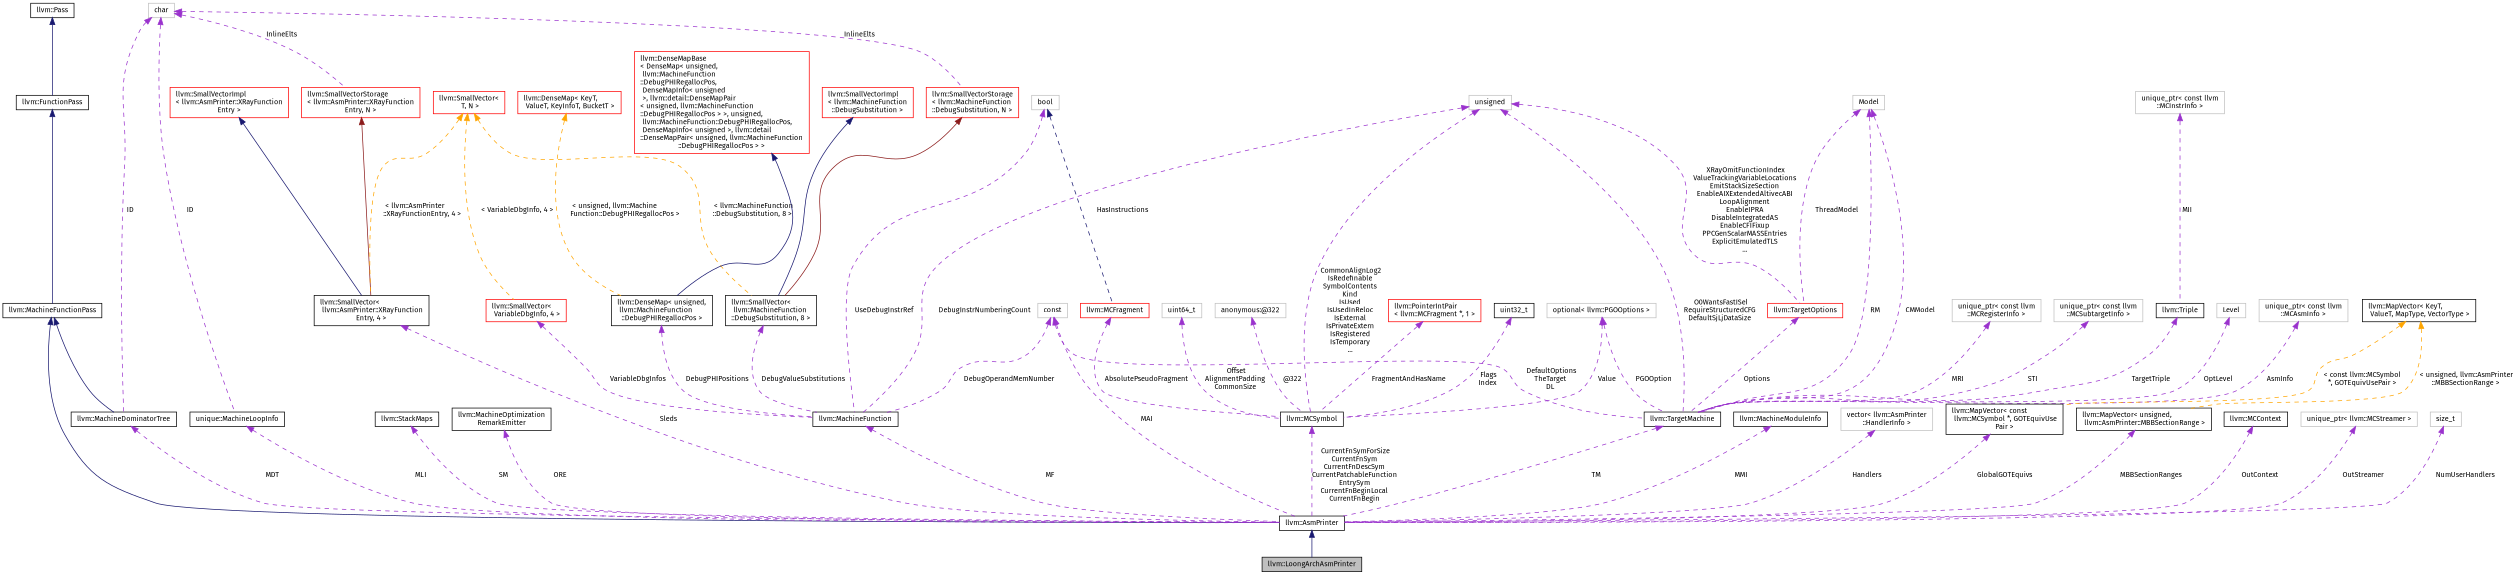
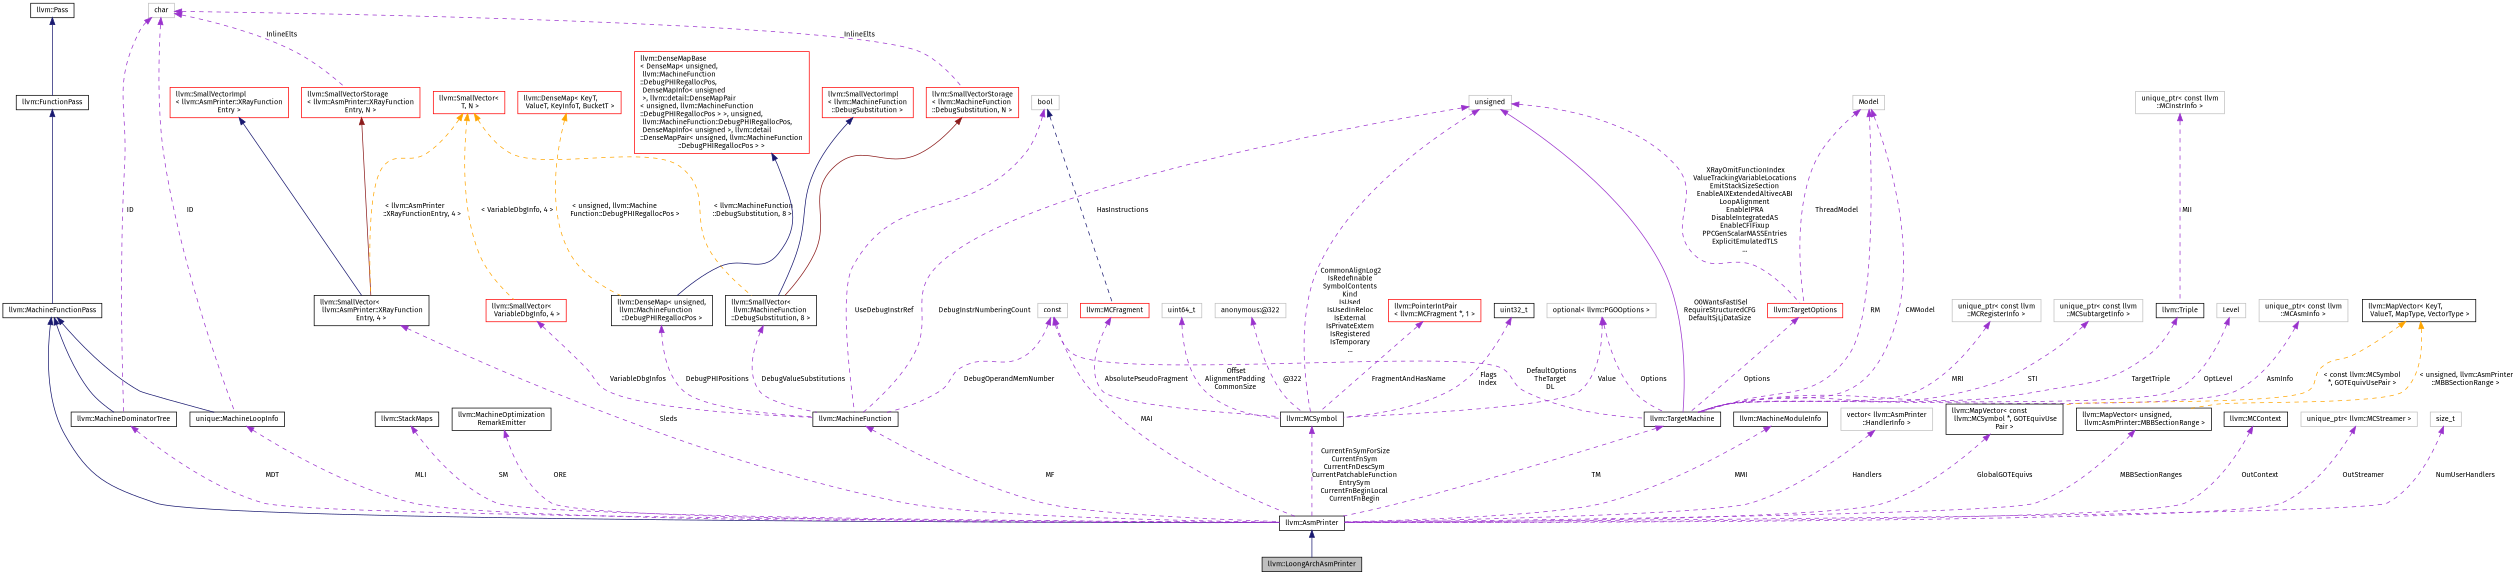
(1643, 236) -> (1643, 236)
(1653, 379) -> (1653, 379)
none -> (129, 384)
